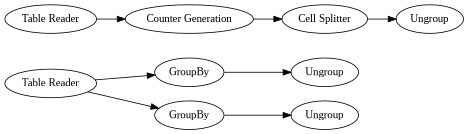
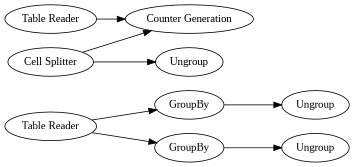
(264, 19) -> (113, 43)
